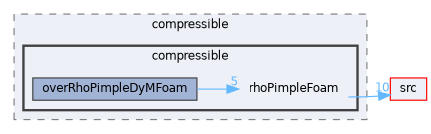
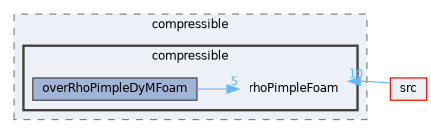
(363, 97) -> (375, 82)
